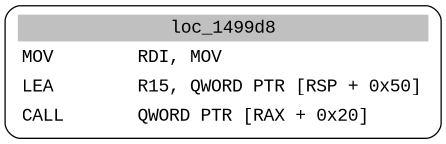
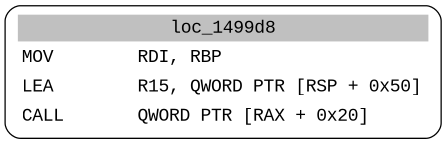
(122, 57) -> (122, 57)
